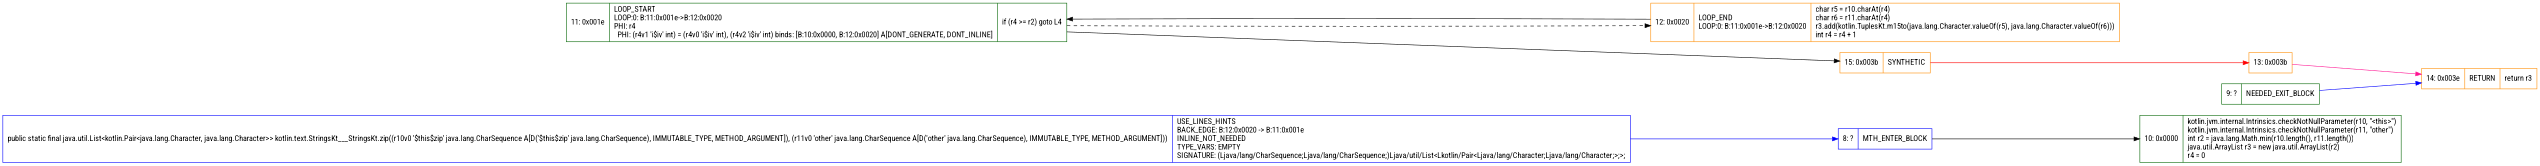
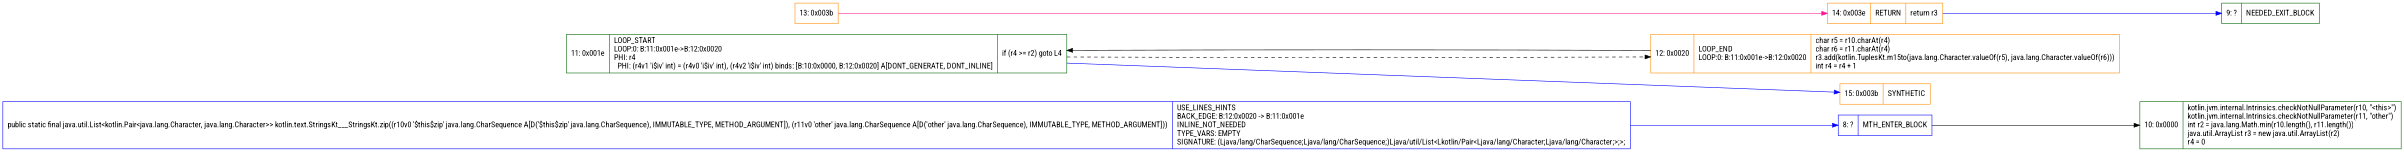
(1450, 46) -> (1450, 78)
(2087, 63) -> none
(2368, 87) -> (2079, 13)
